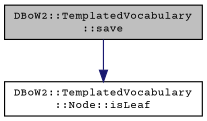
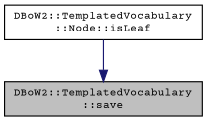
(103, 55) -> (103, 55)
